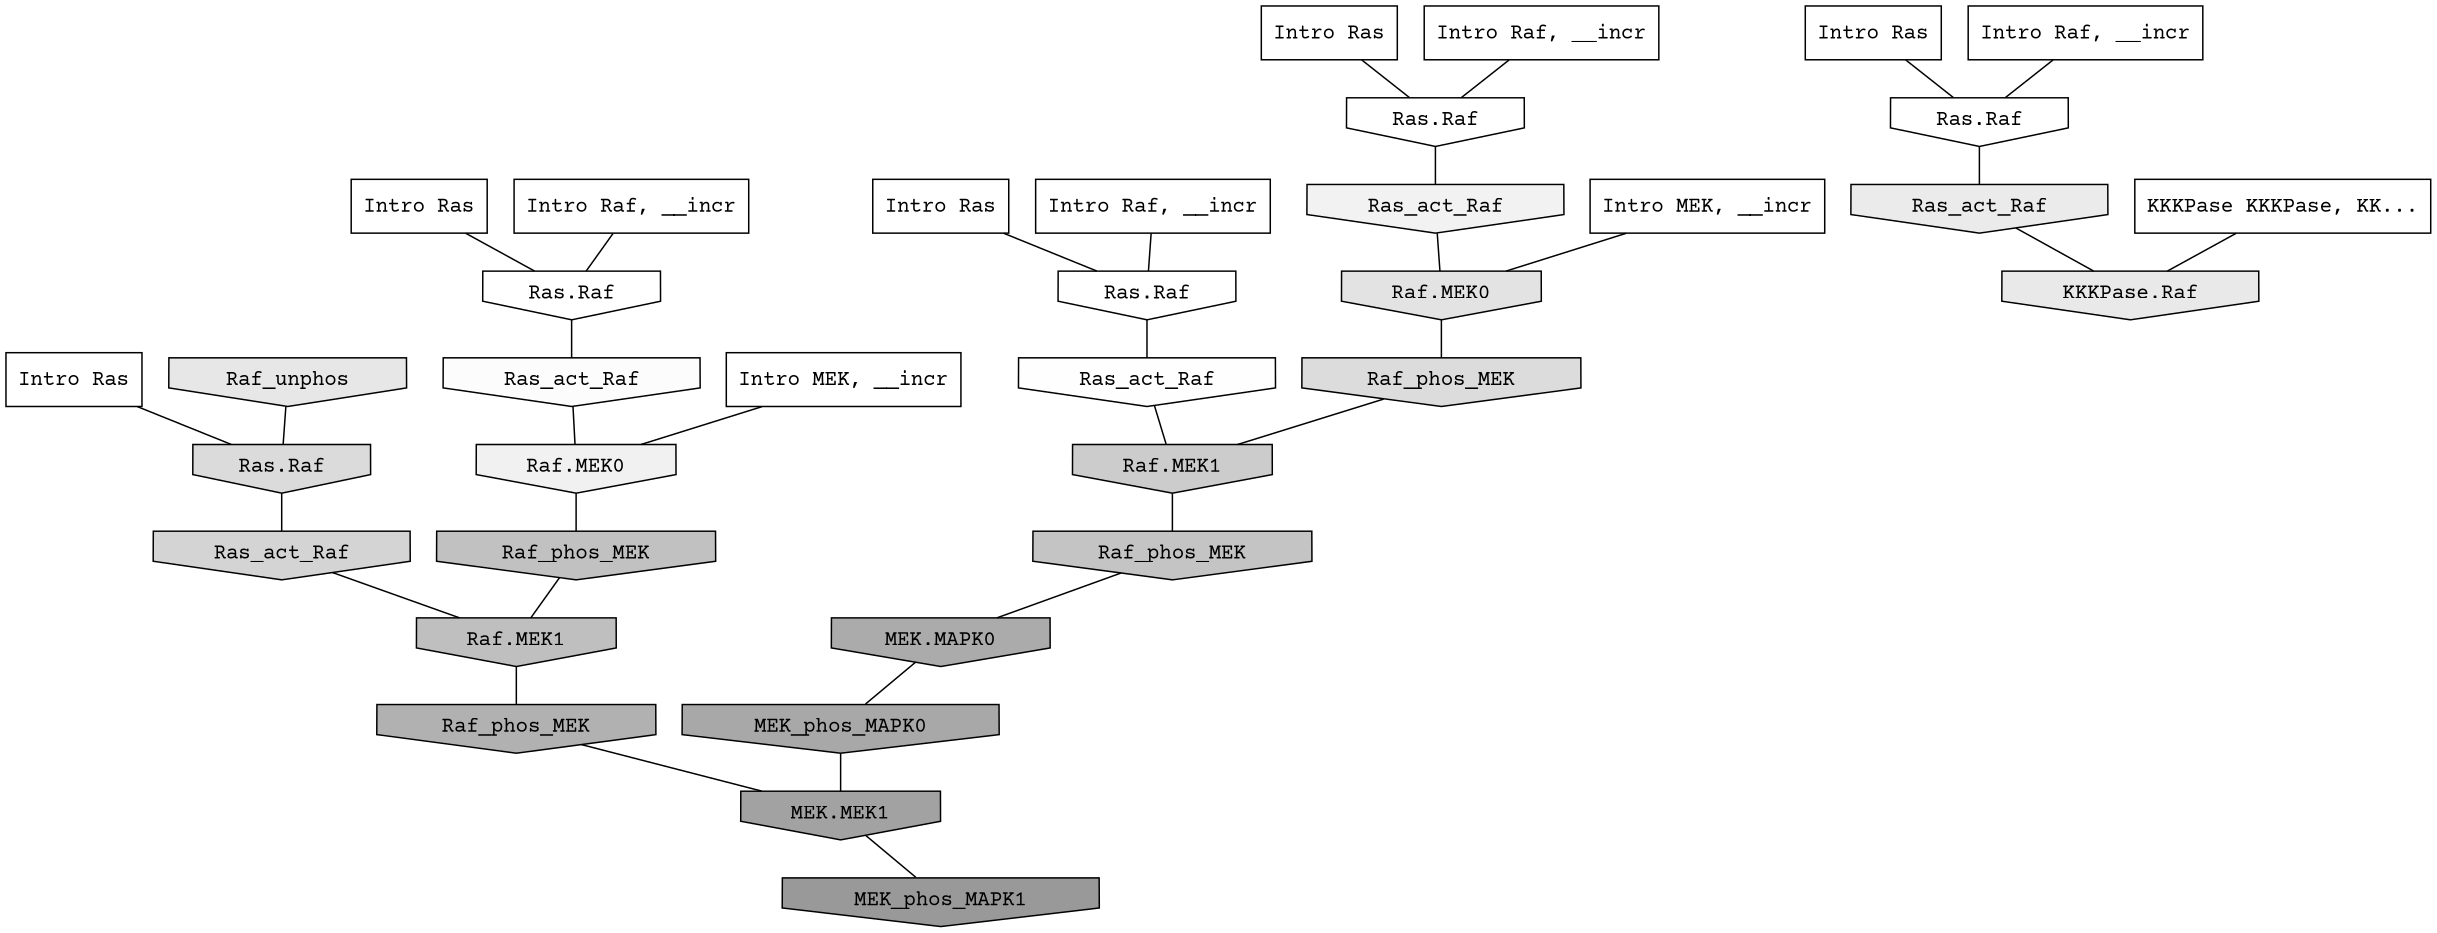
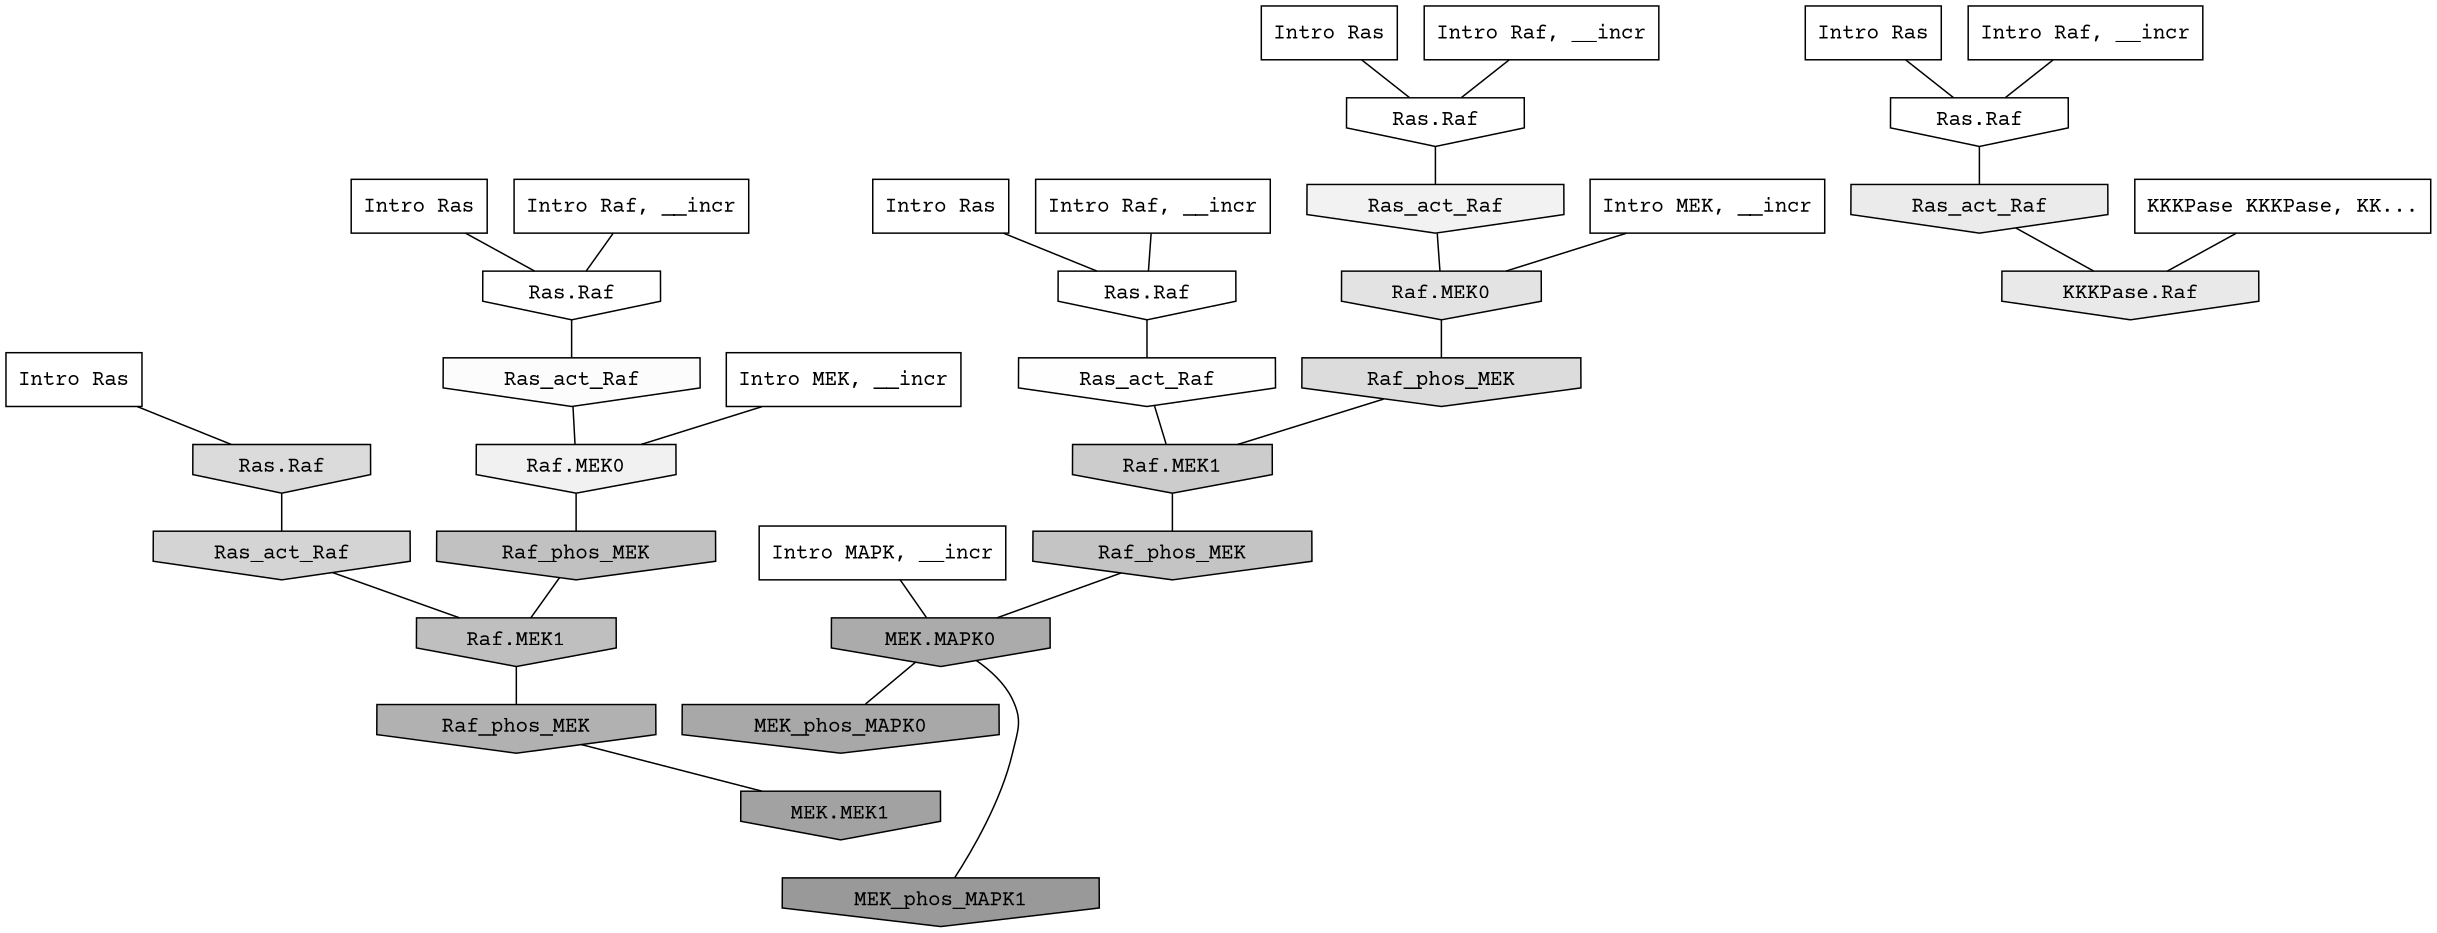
(288, 380) -> none
none -> (882, 553)
(841, 772) -> none
(891, 856) -> (1009, 767)
